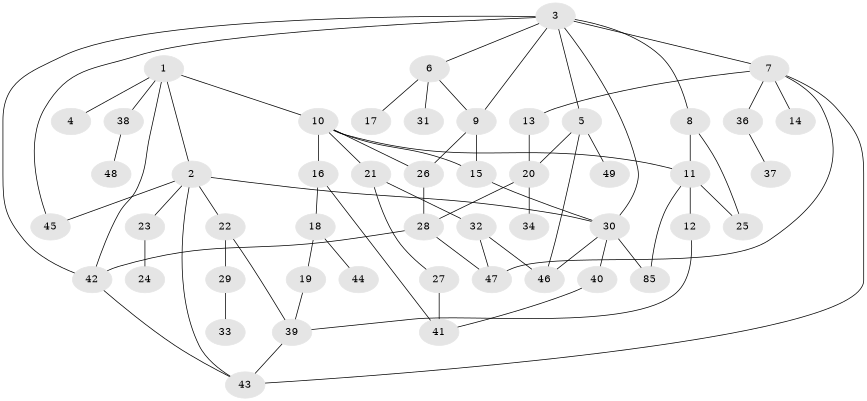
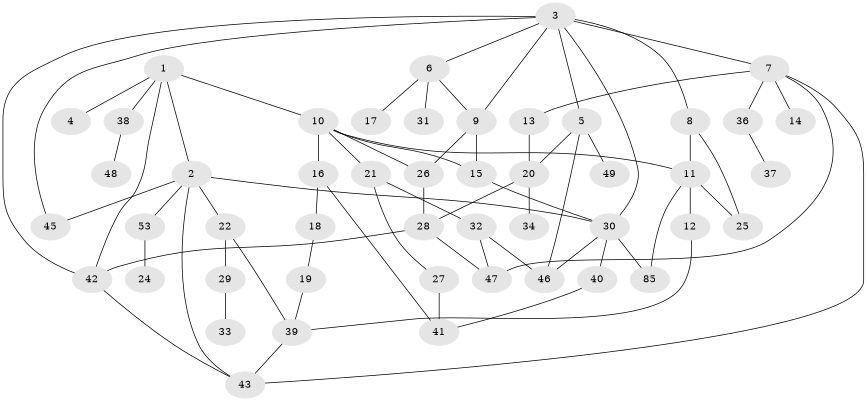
(145, 227) -> (145, 227)
(359, 280) -> none
